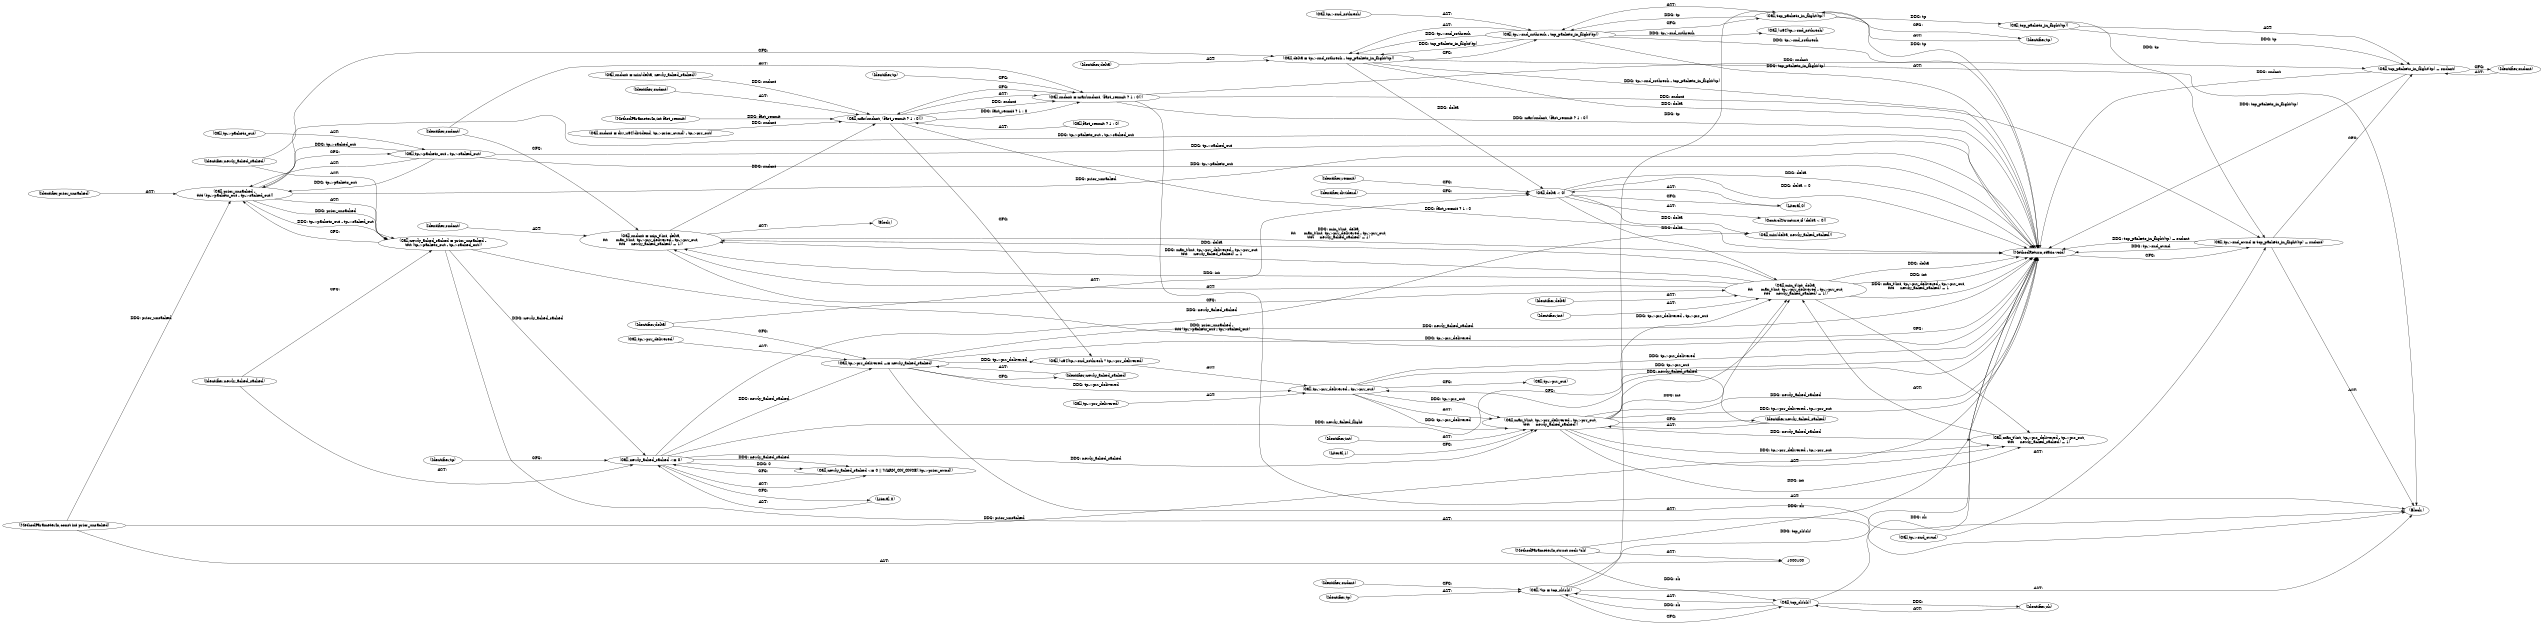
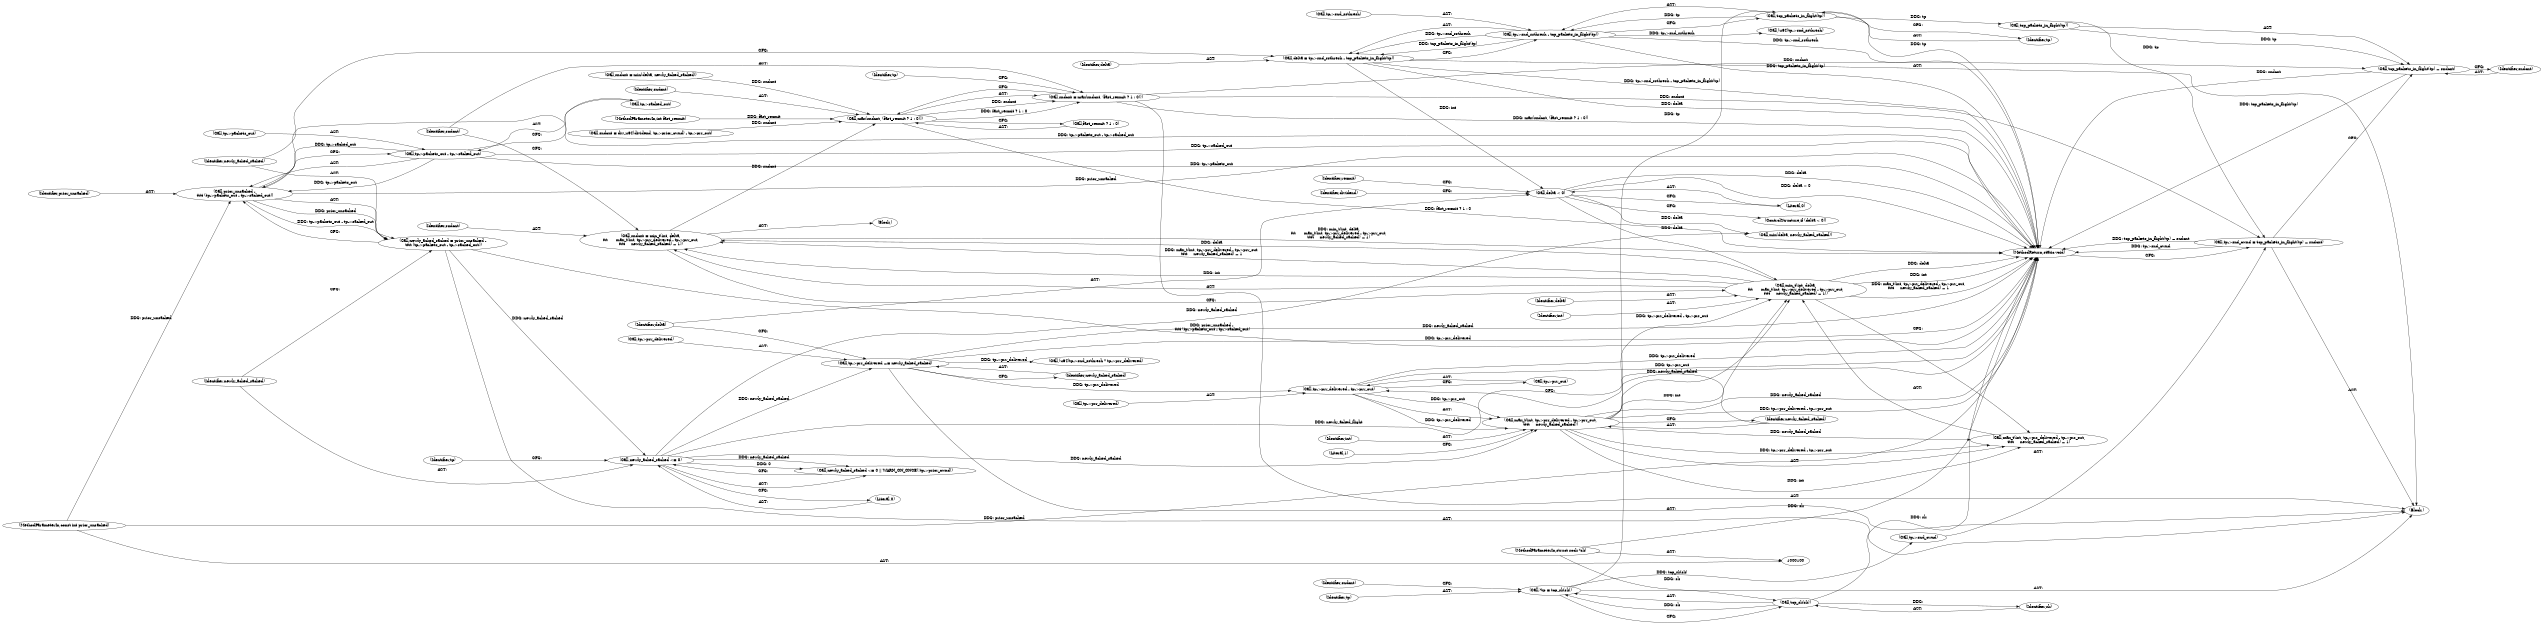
none -> (651, 104)
(1448, 108) -> (1448, 108)
(1672, 206) -> (1672, 206)
(993, 236) -> (996, 123)
(1218, 375) -> (1448, 380)
(1881, 512) -> (1743, 579)
